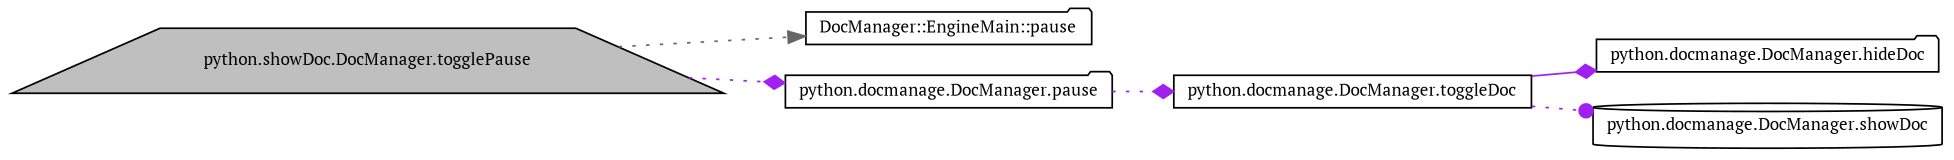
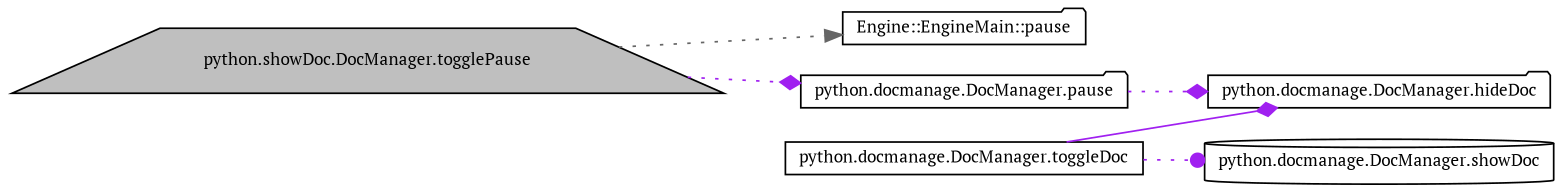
(949, 28) -> (964, 28)
(1133, 92) -> (1157, 92)
